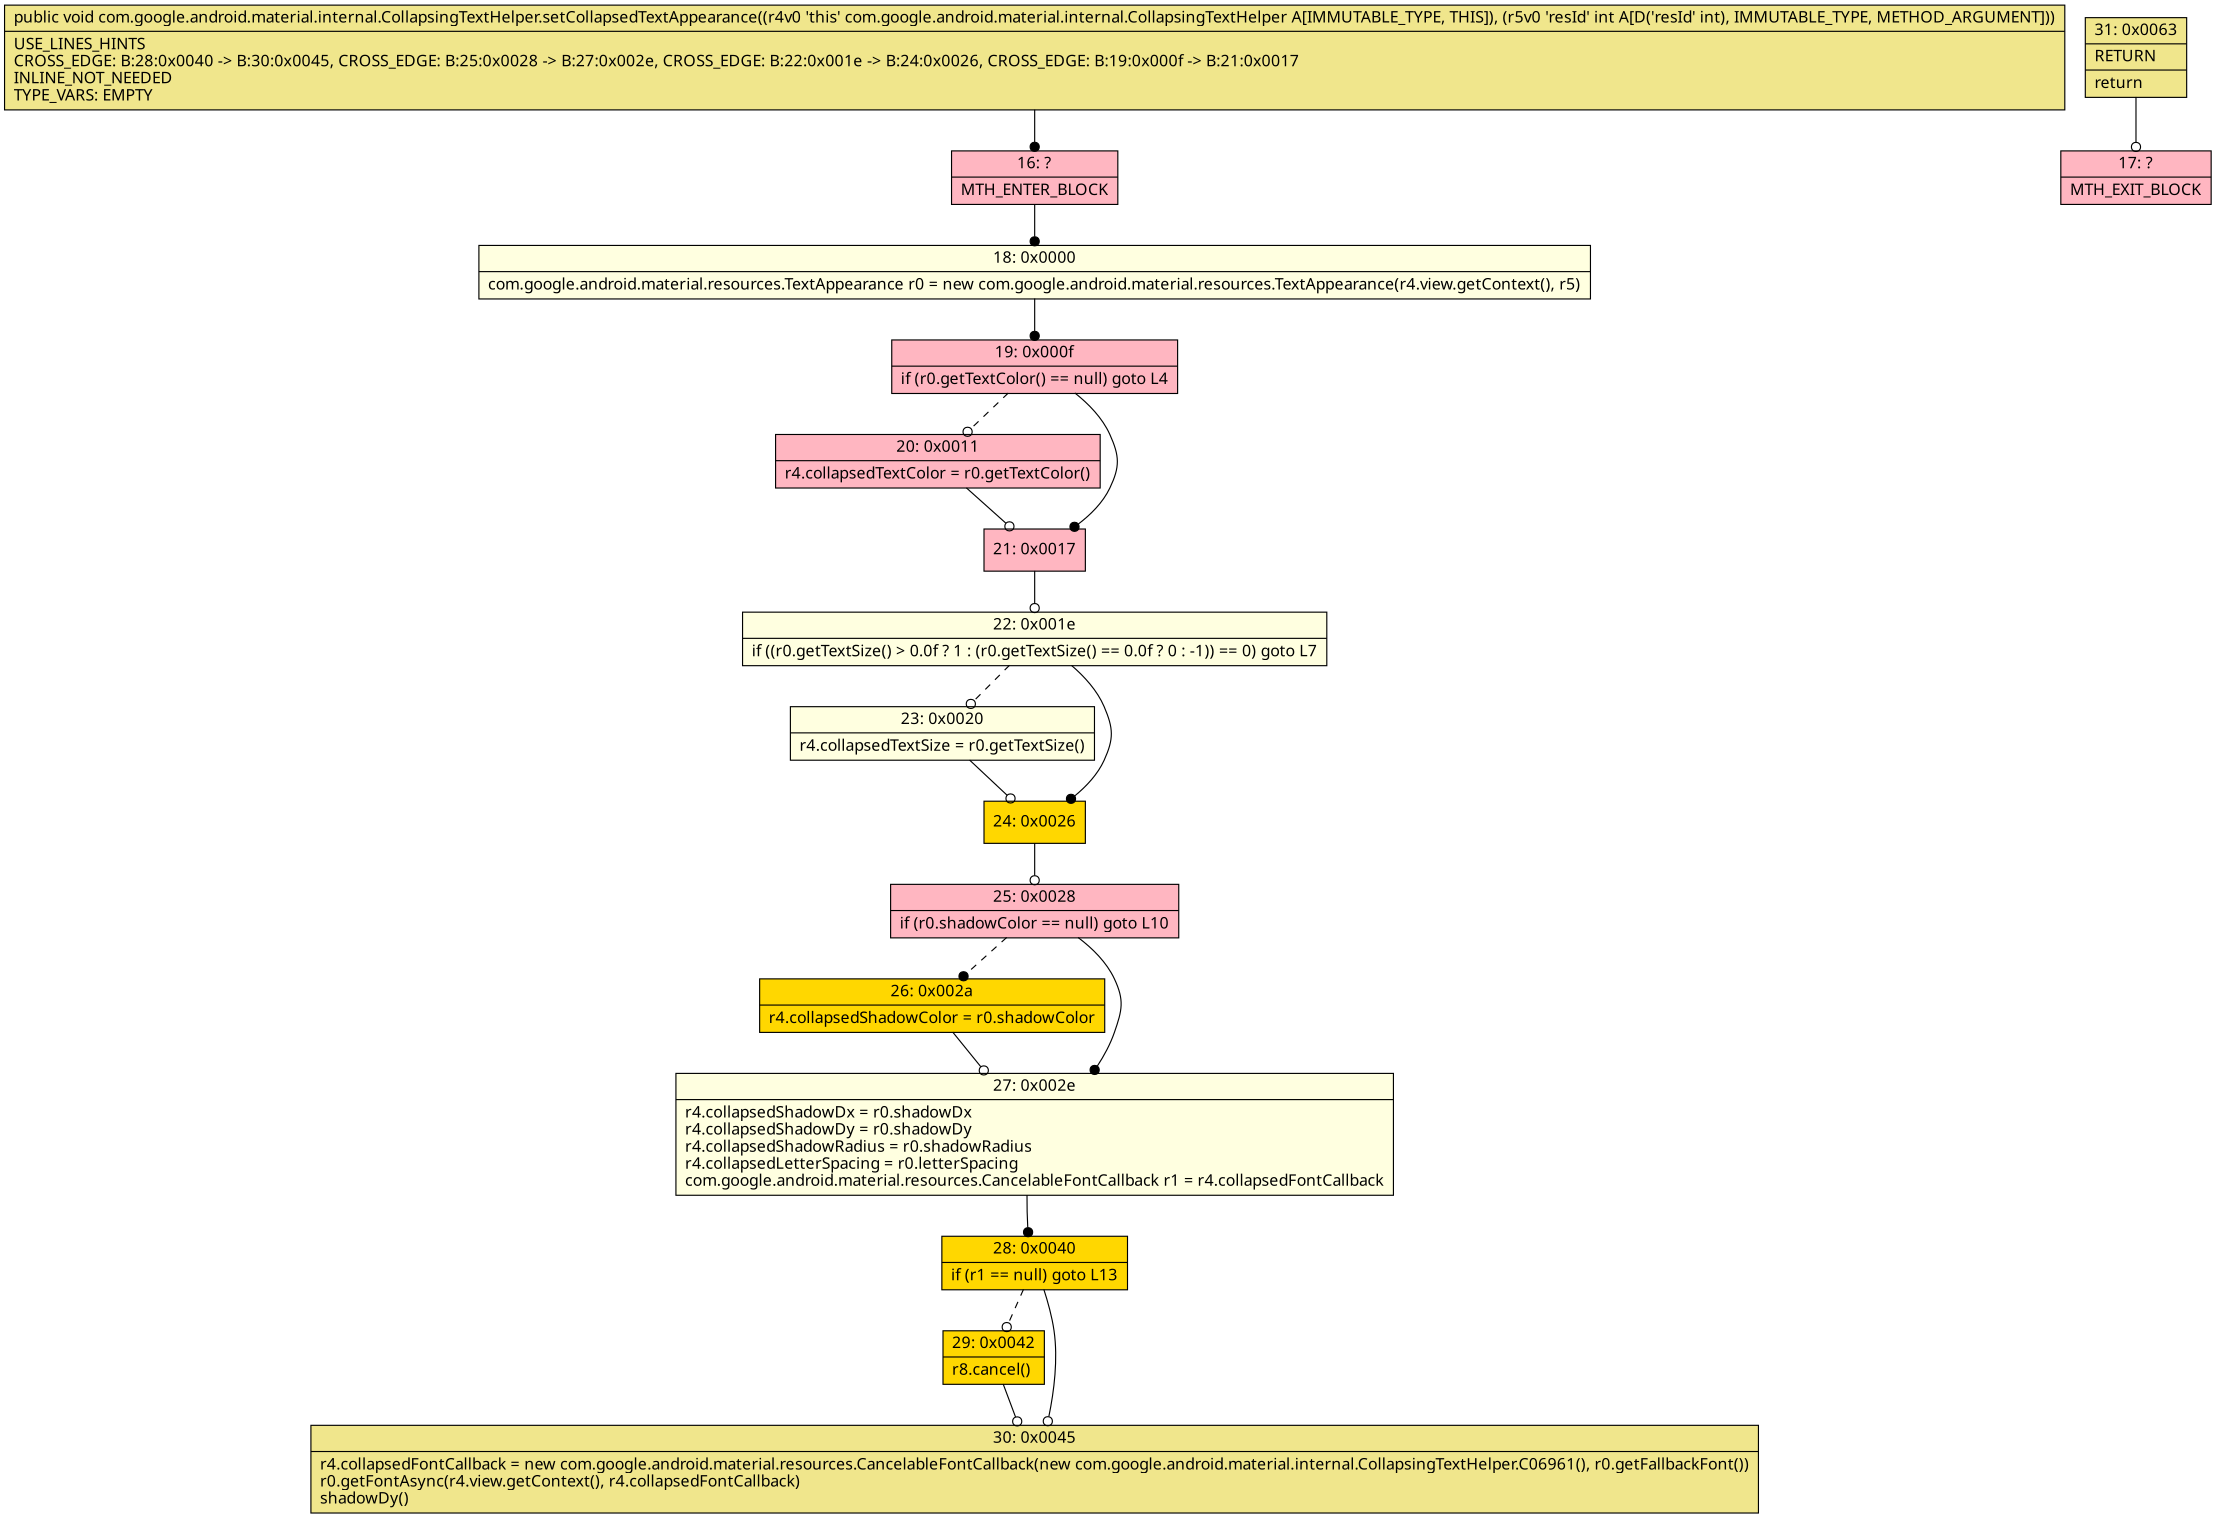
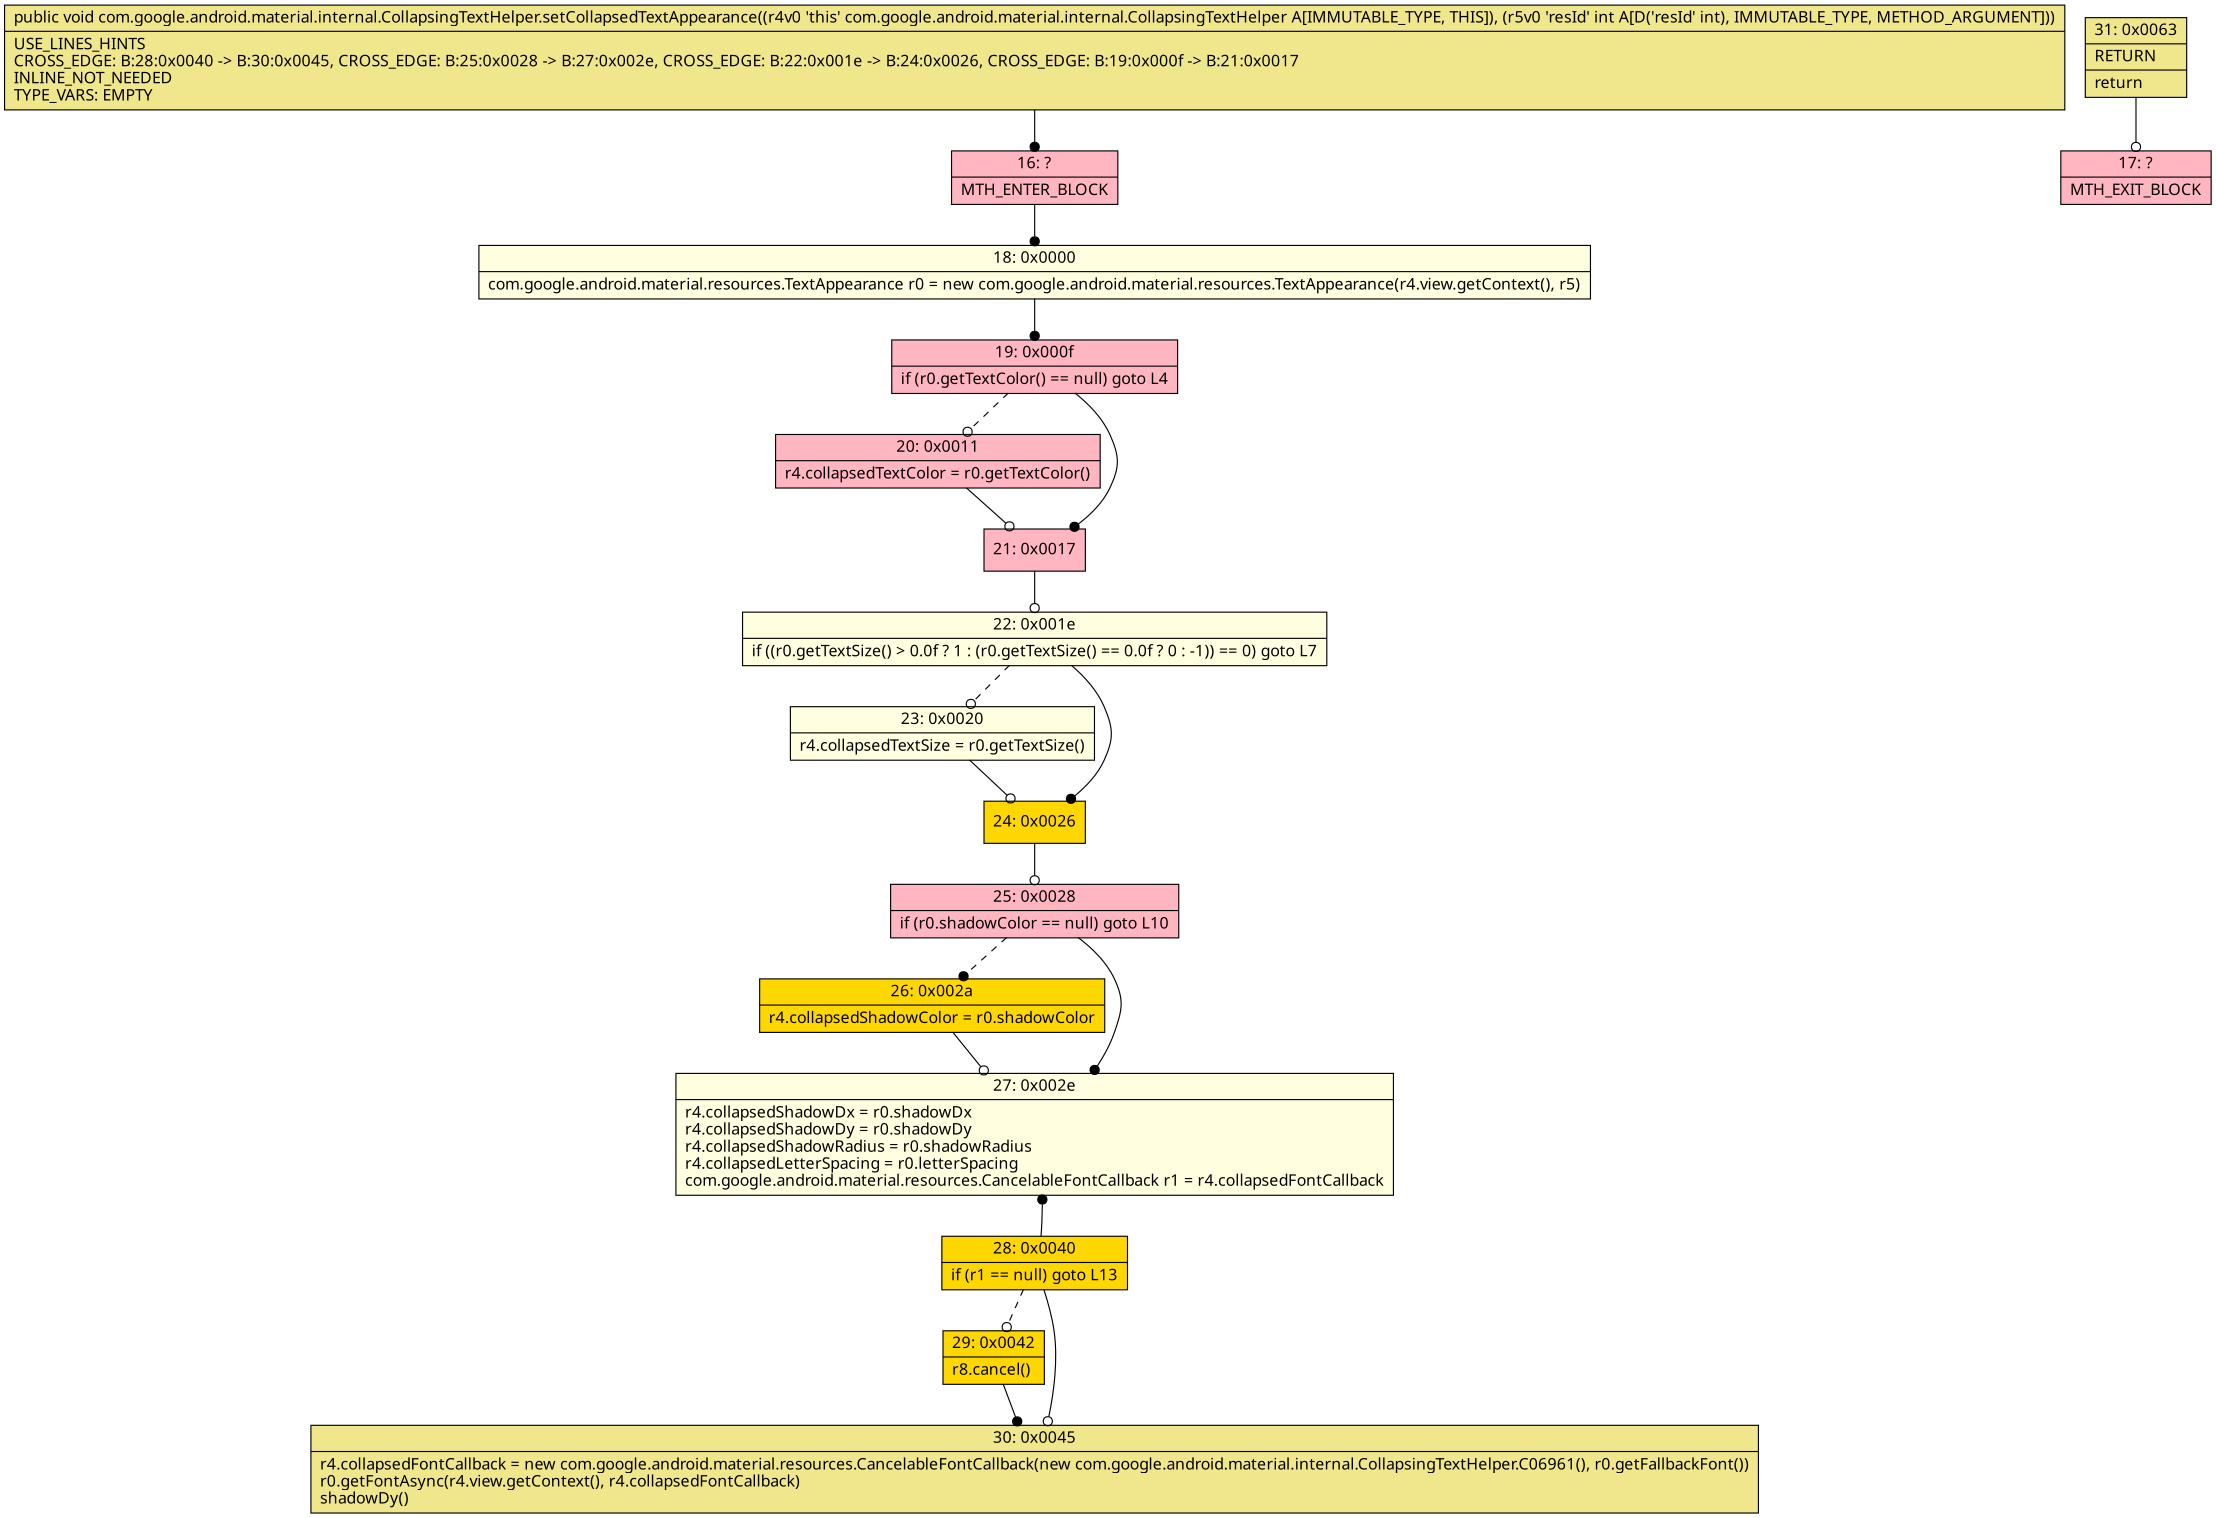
(1027, 1211) -> (1042, 1221)
(1009, 1401) -> (1009, 1401)
